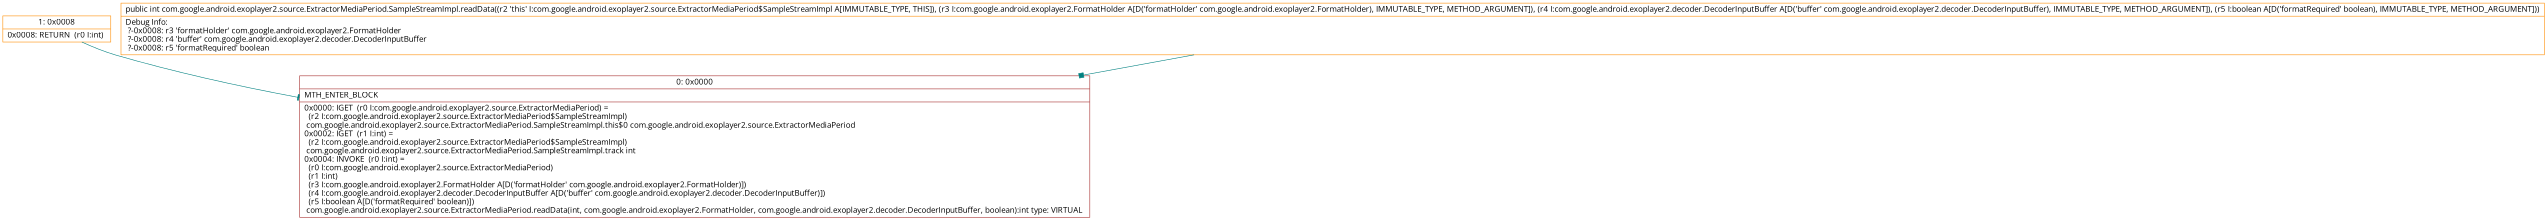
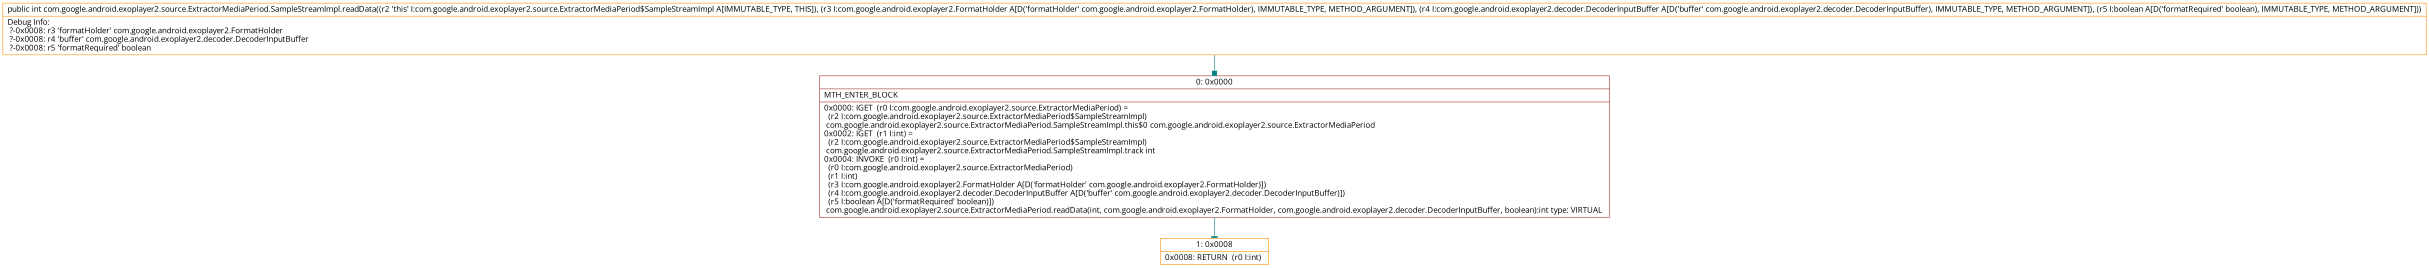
(188, 74) -> (1215, 226)
